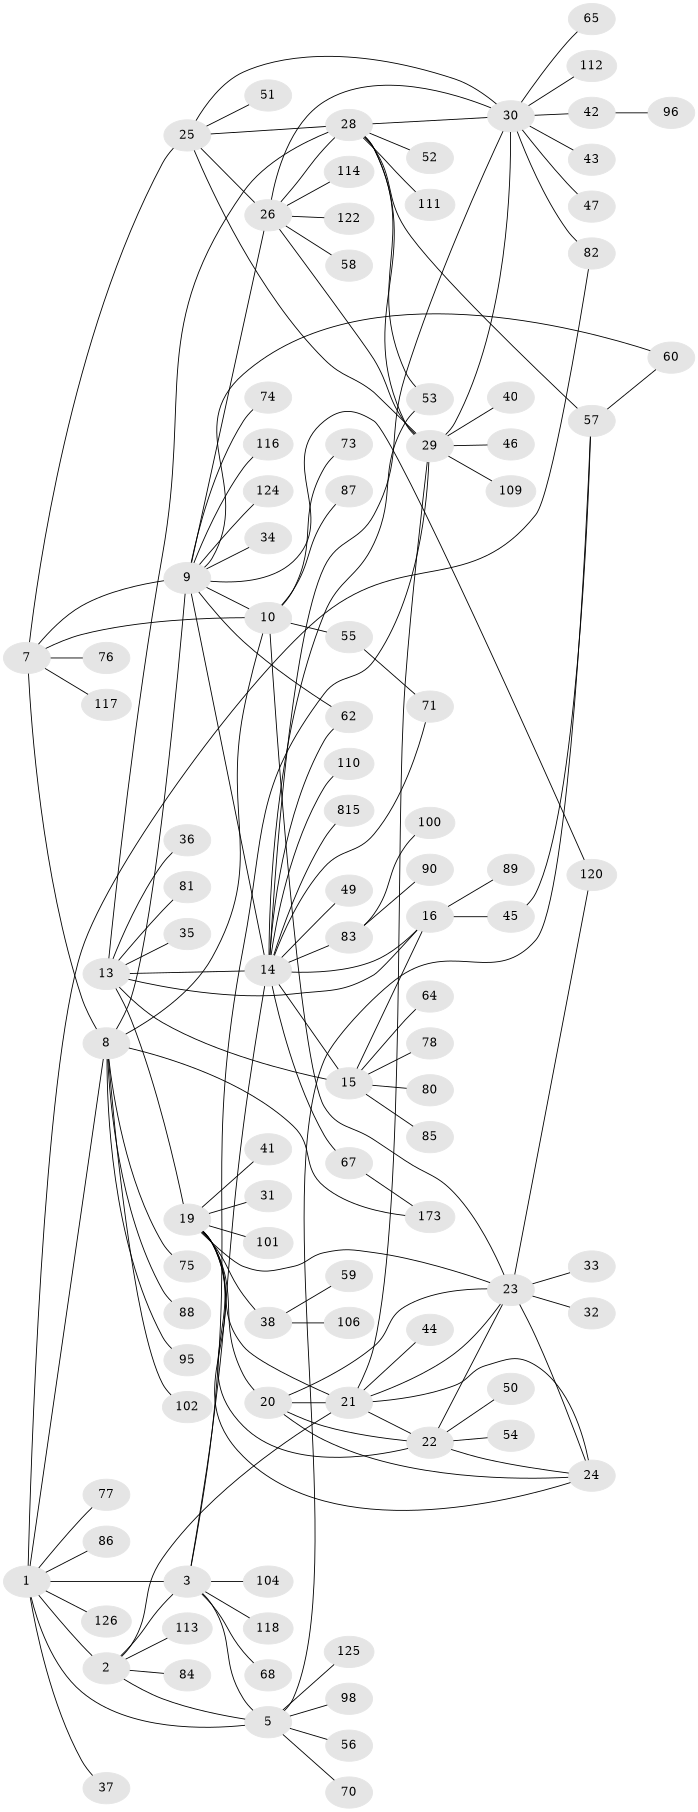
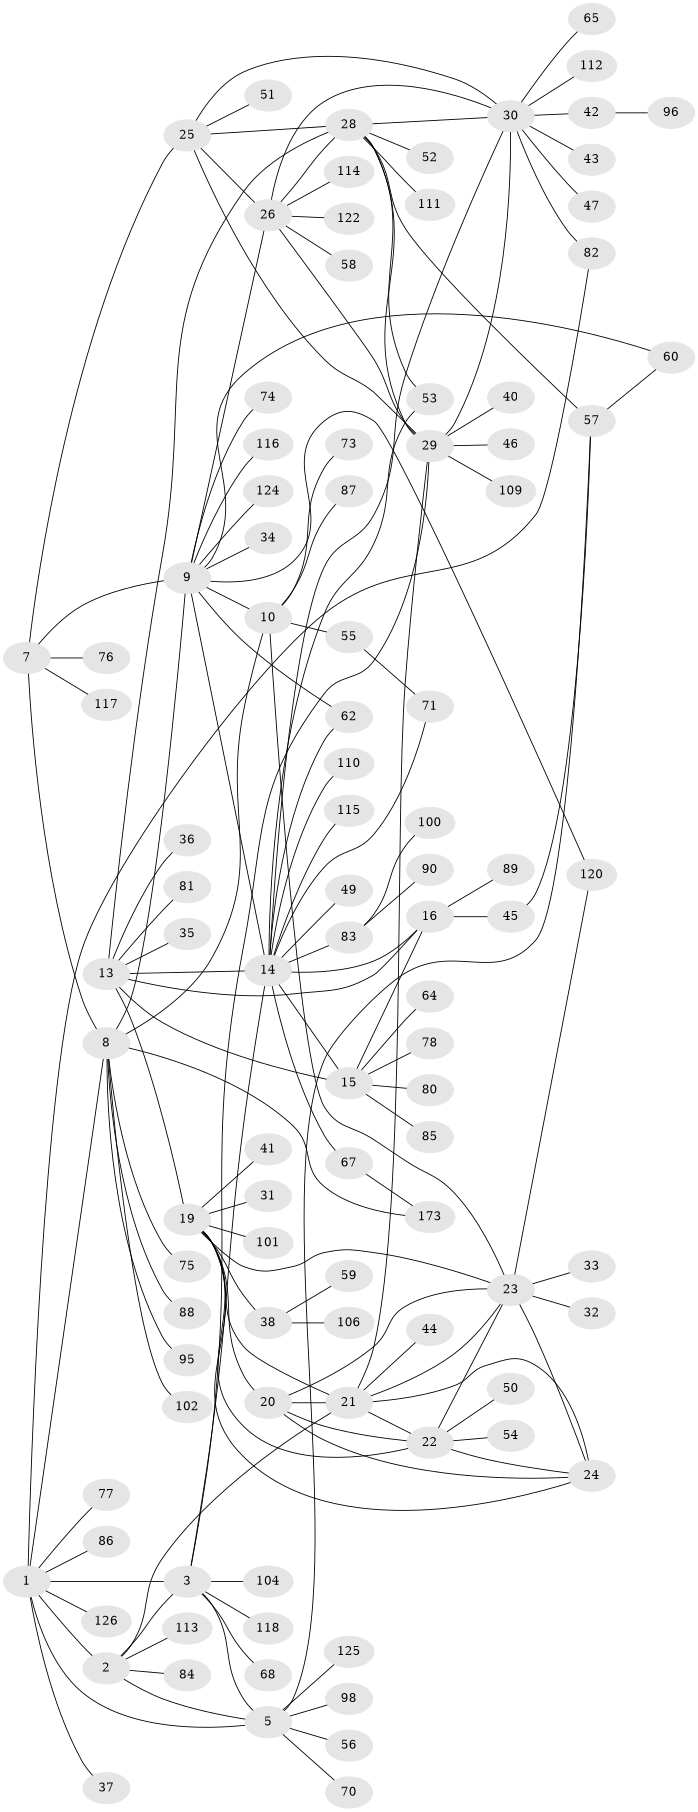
(143, 624) -> none
(349, 811) -> (349, 811)
